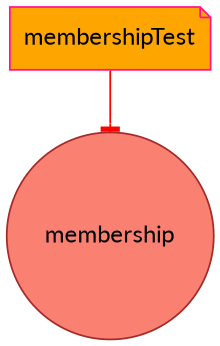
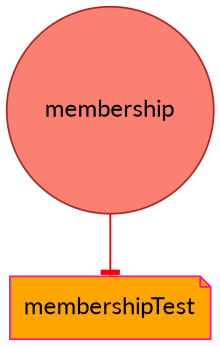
(110, 97) -> (110, 240)
